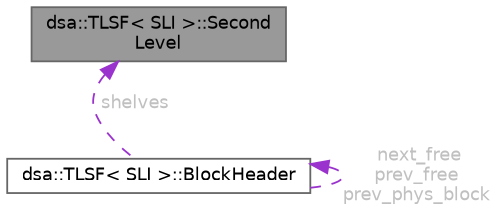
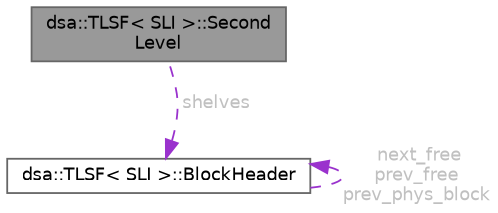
(100, 122) -> (177, 101)
